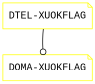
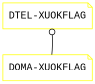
(43, 39) -> (52, 45)
